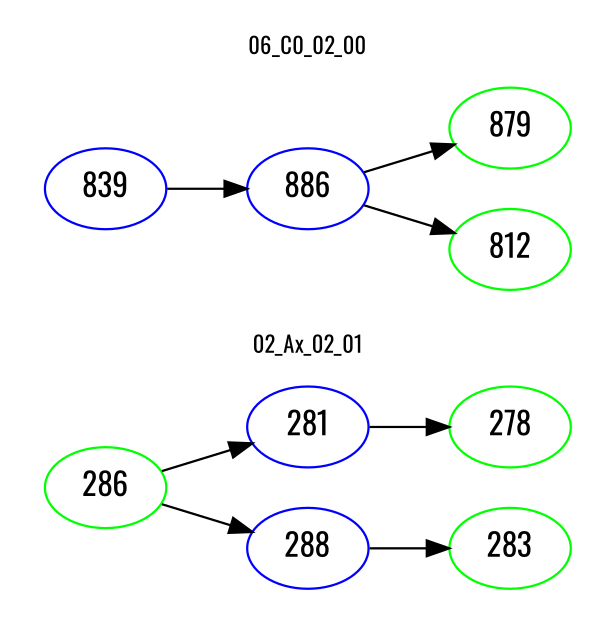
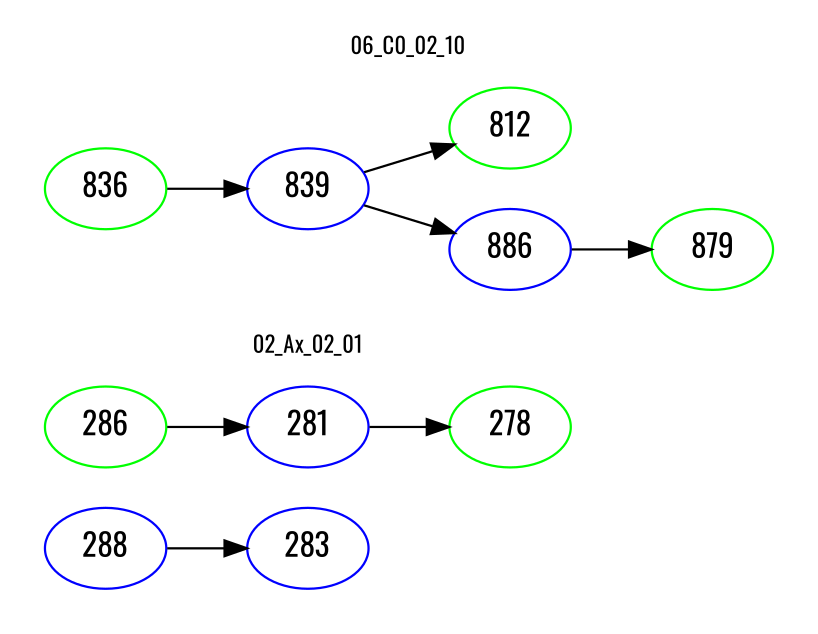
(308, 48) -> (409, 48)
none -> (106, 189)
(398, 216) -> (398, 162)
(196, 515) -> none
(510, 548) -> (308, 548)
